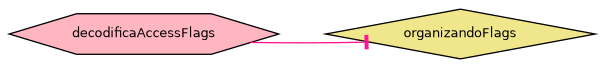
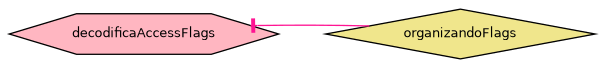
(307, 43) -> (313, 25)
